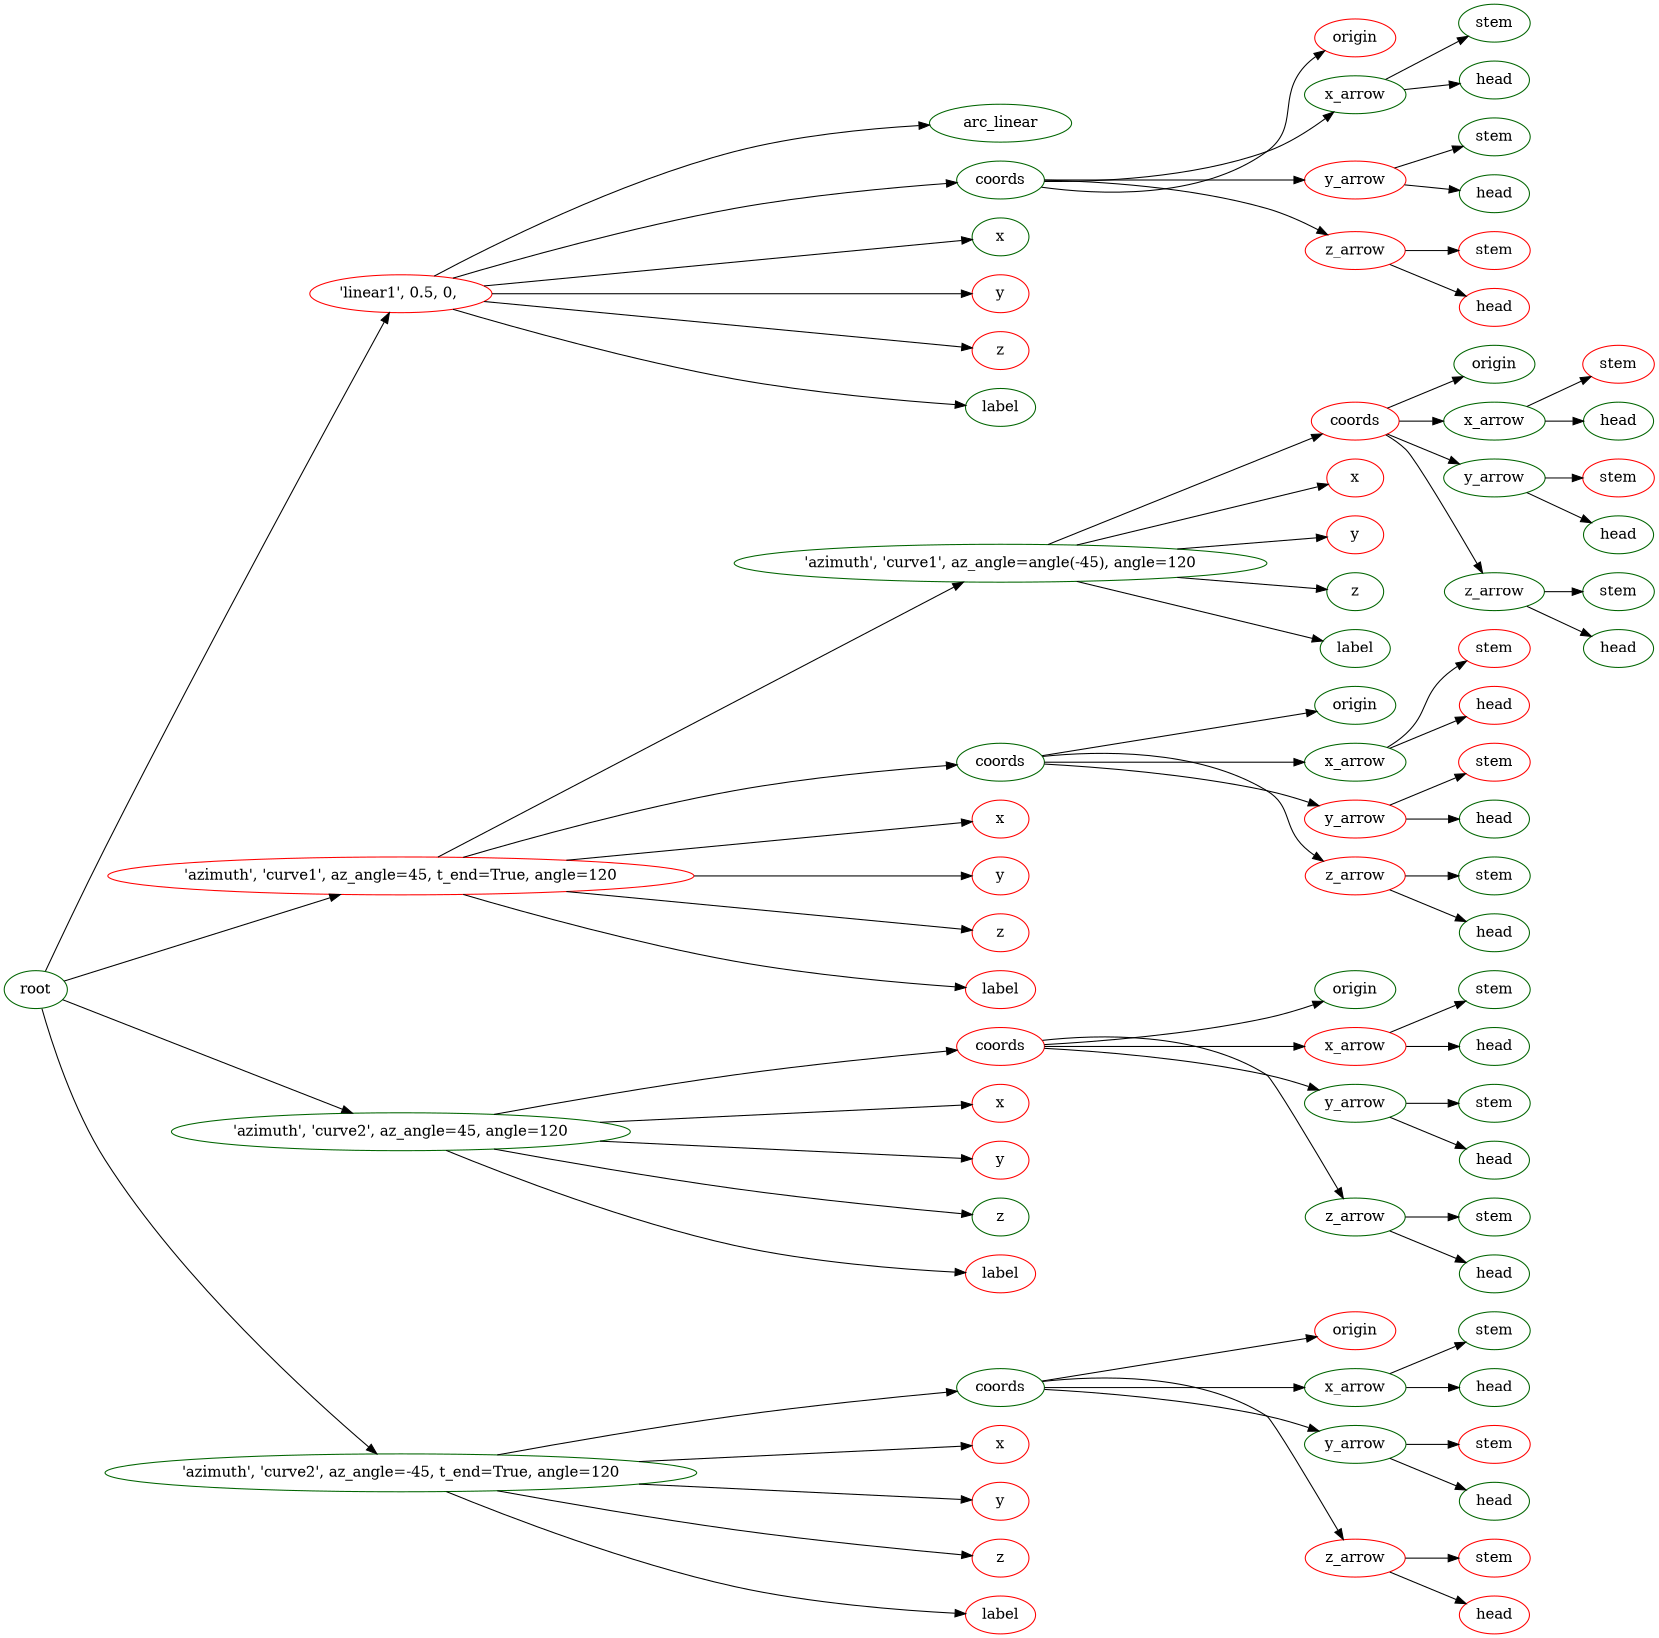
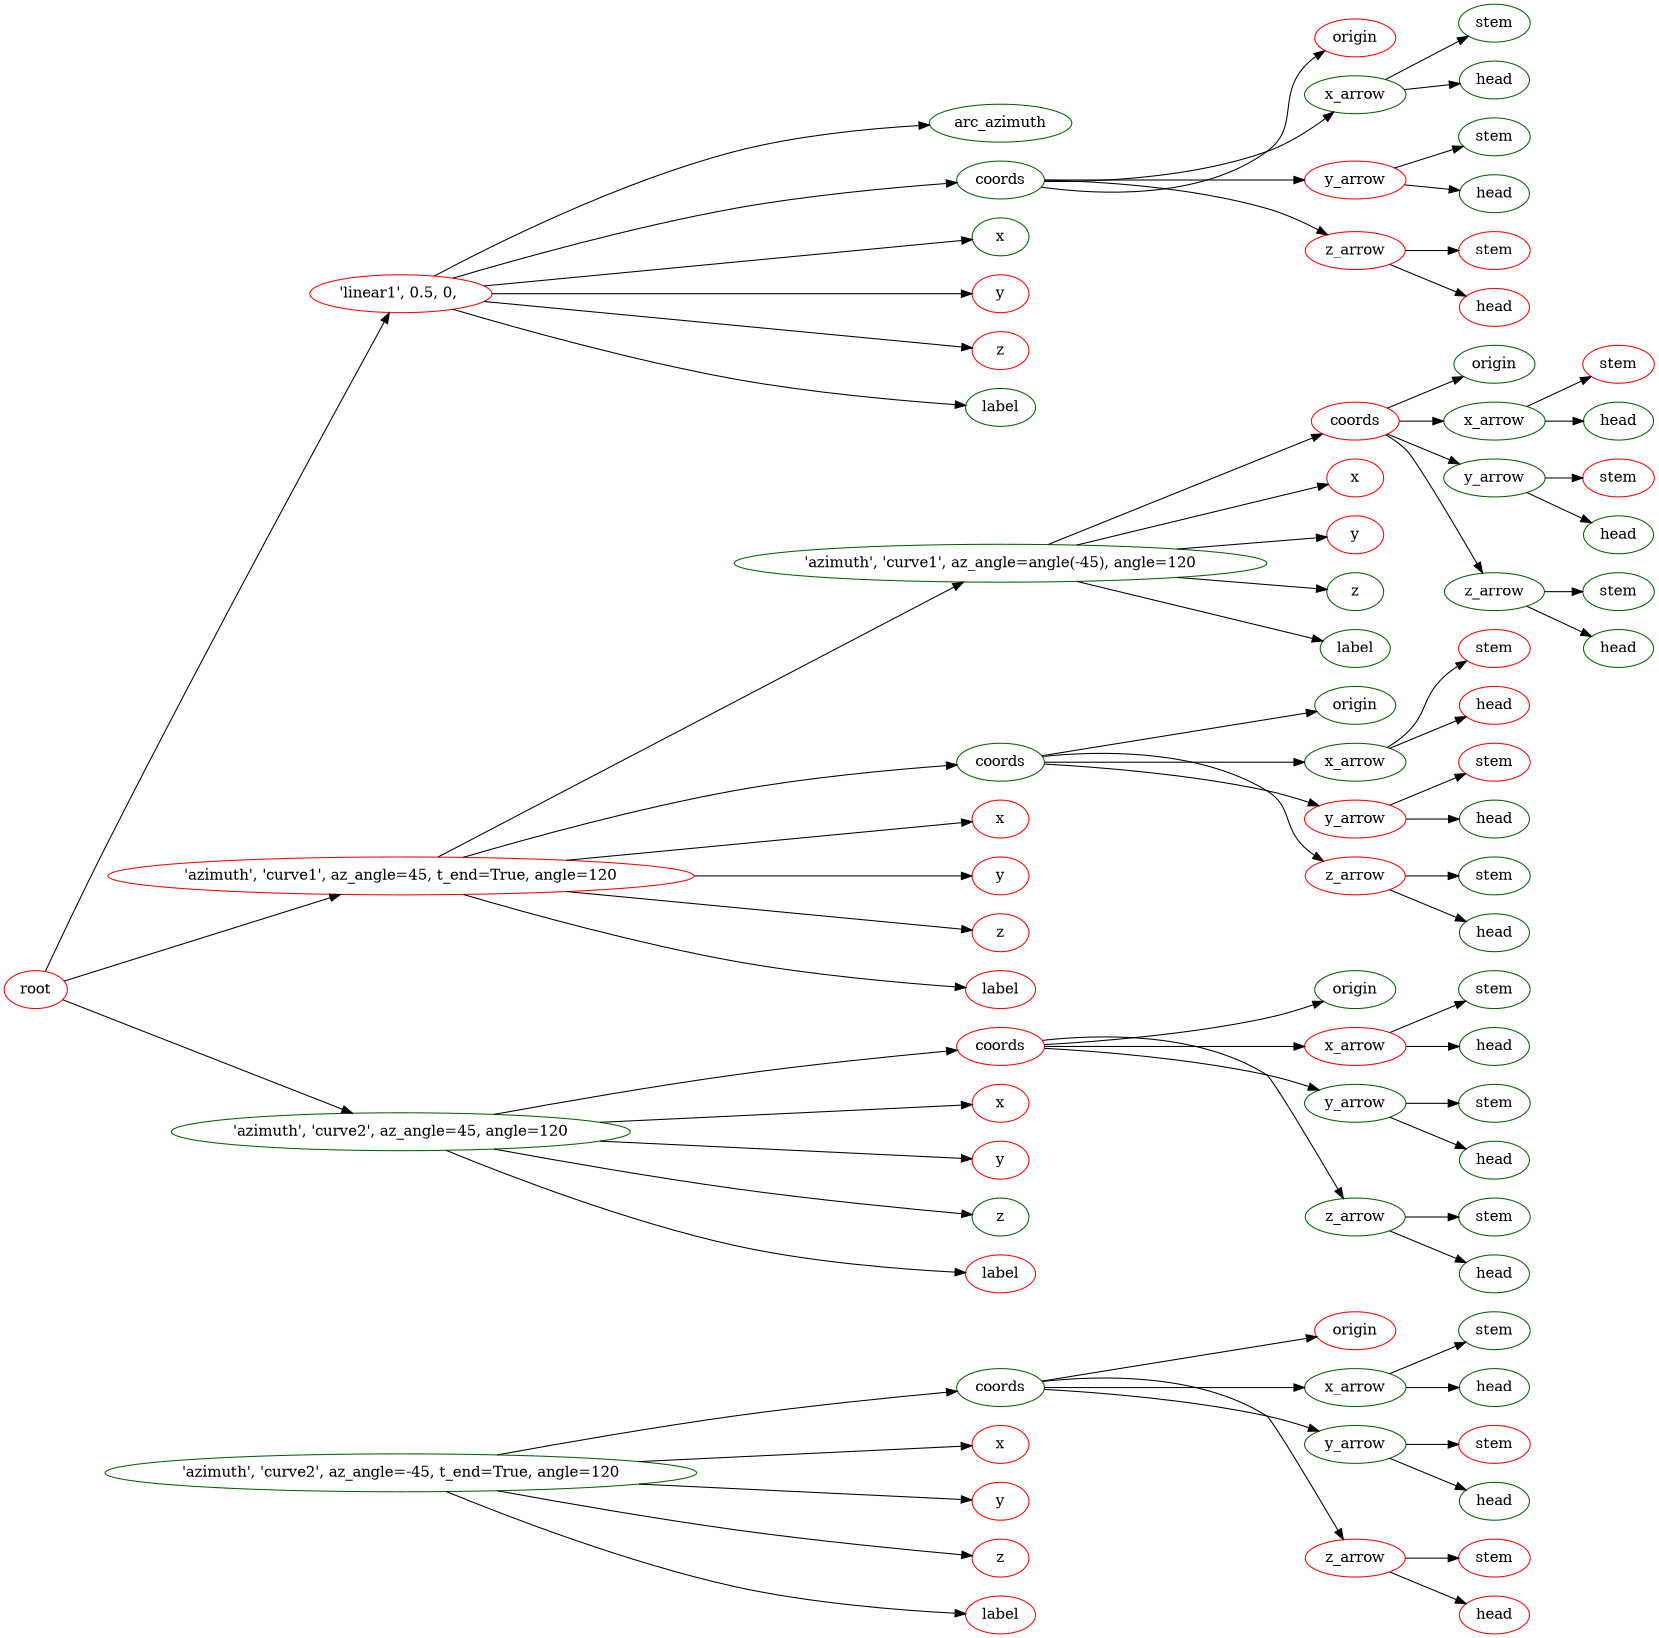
(1001, 123) -> (1001, 123)
(36, 990) -> (36, 990)
(172, 1251) -> none
